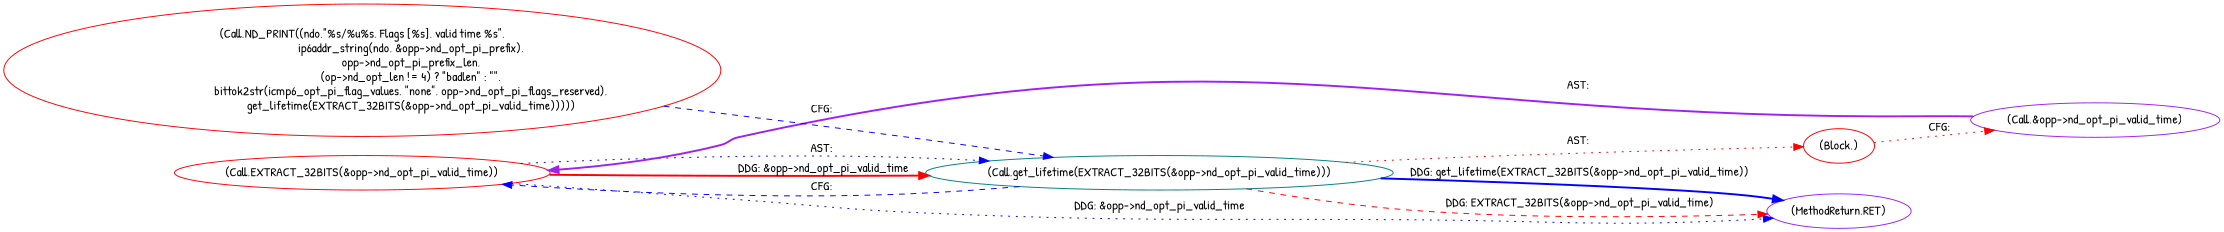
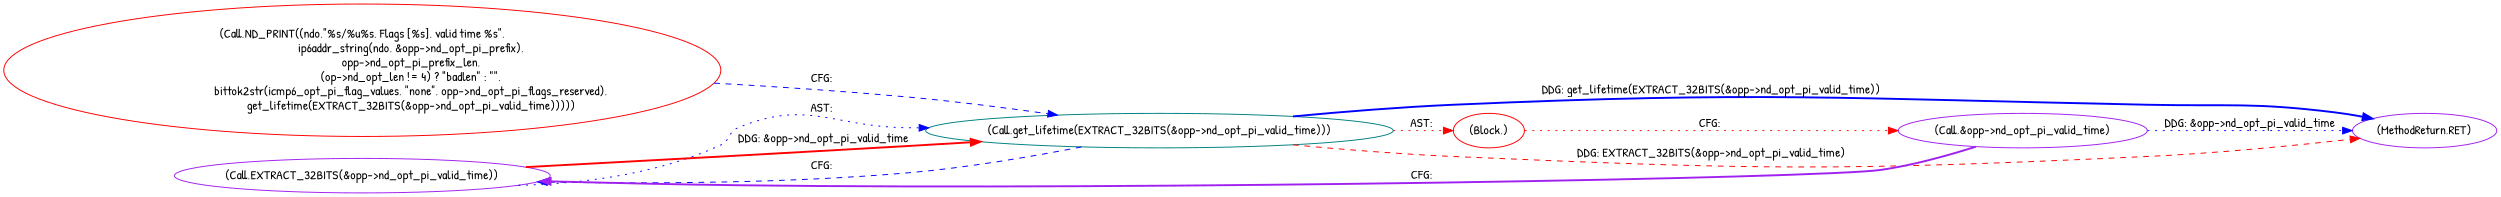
(1580, 85) -> (1423, 175)
(362, 173) -> (362, 176)
(1137, 219) -> (2245, 131)
